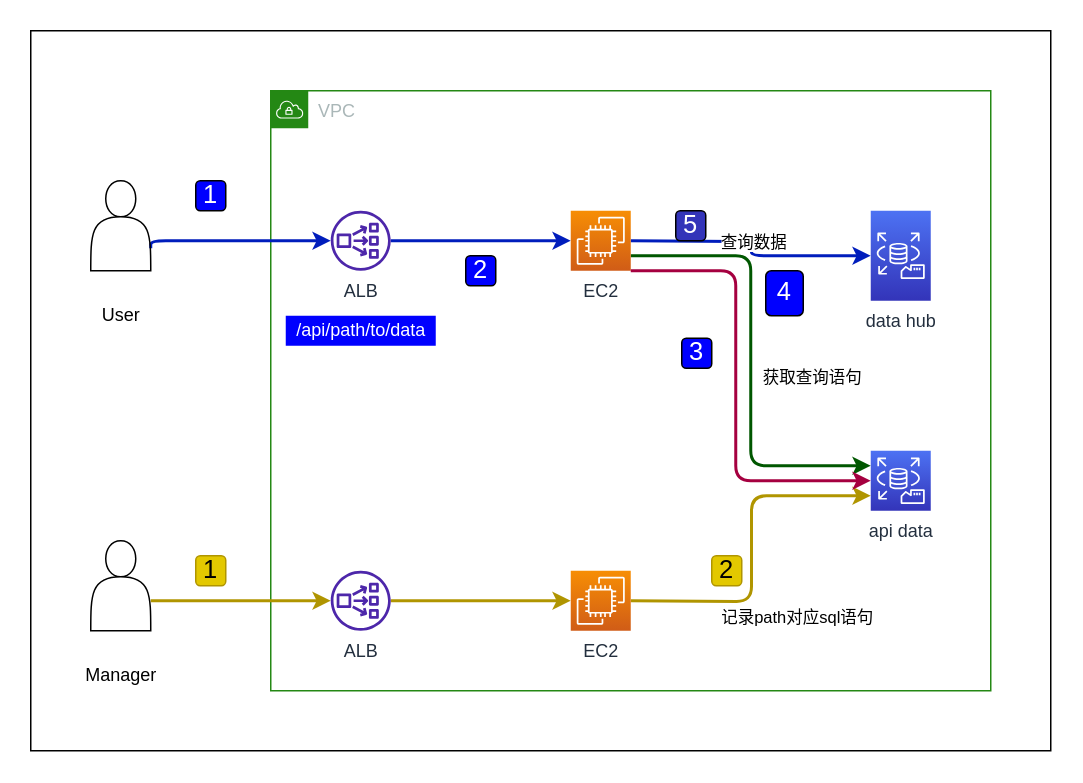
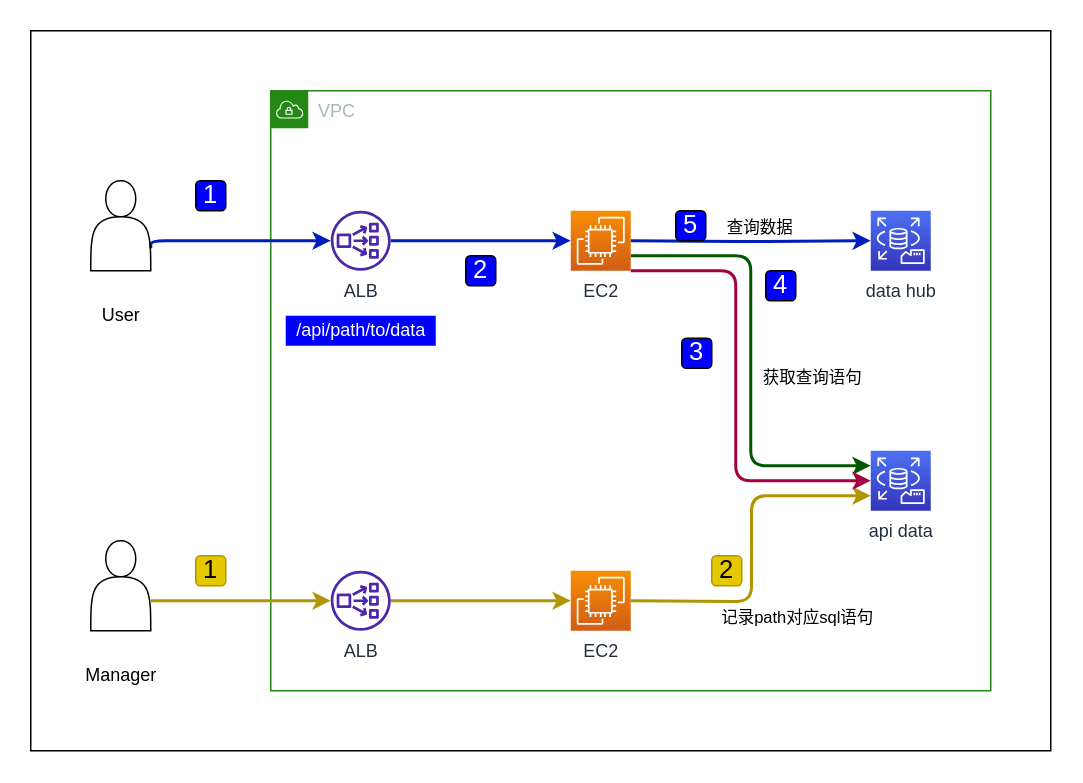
(691, 226) -> (691, 226)
(901, 256) -> (901, 241)
(785, 293) -> (781, 286)
